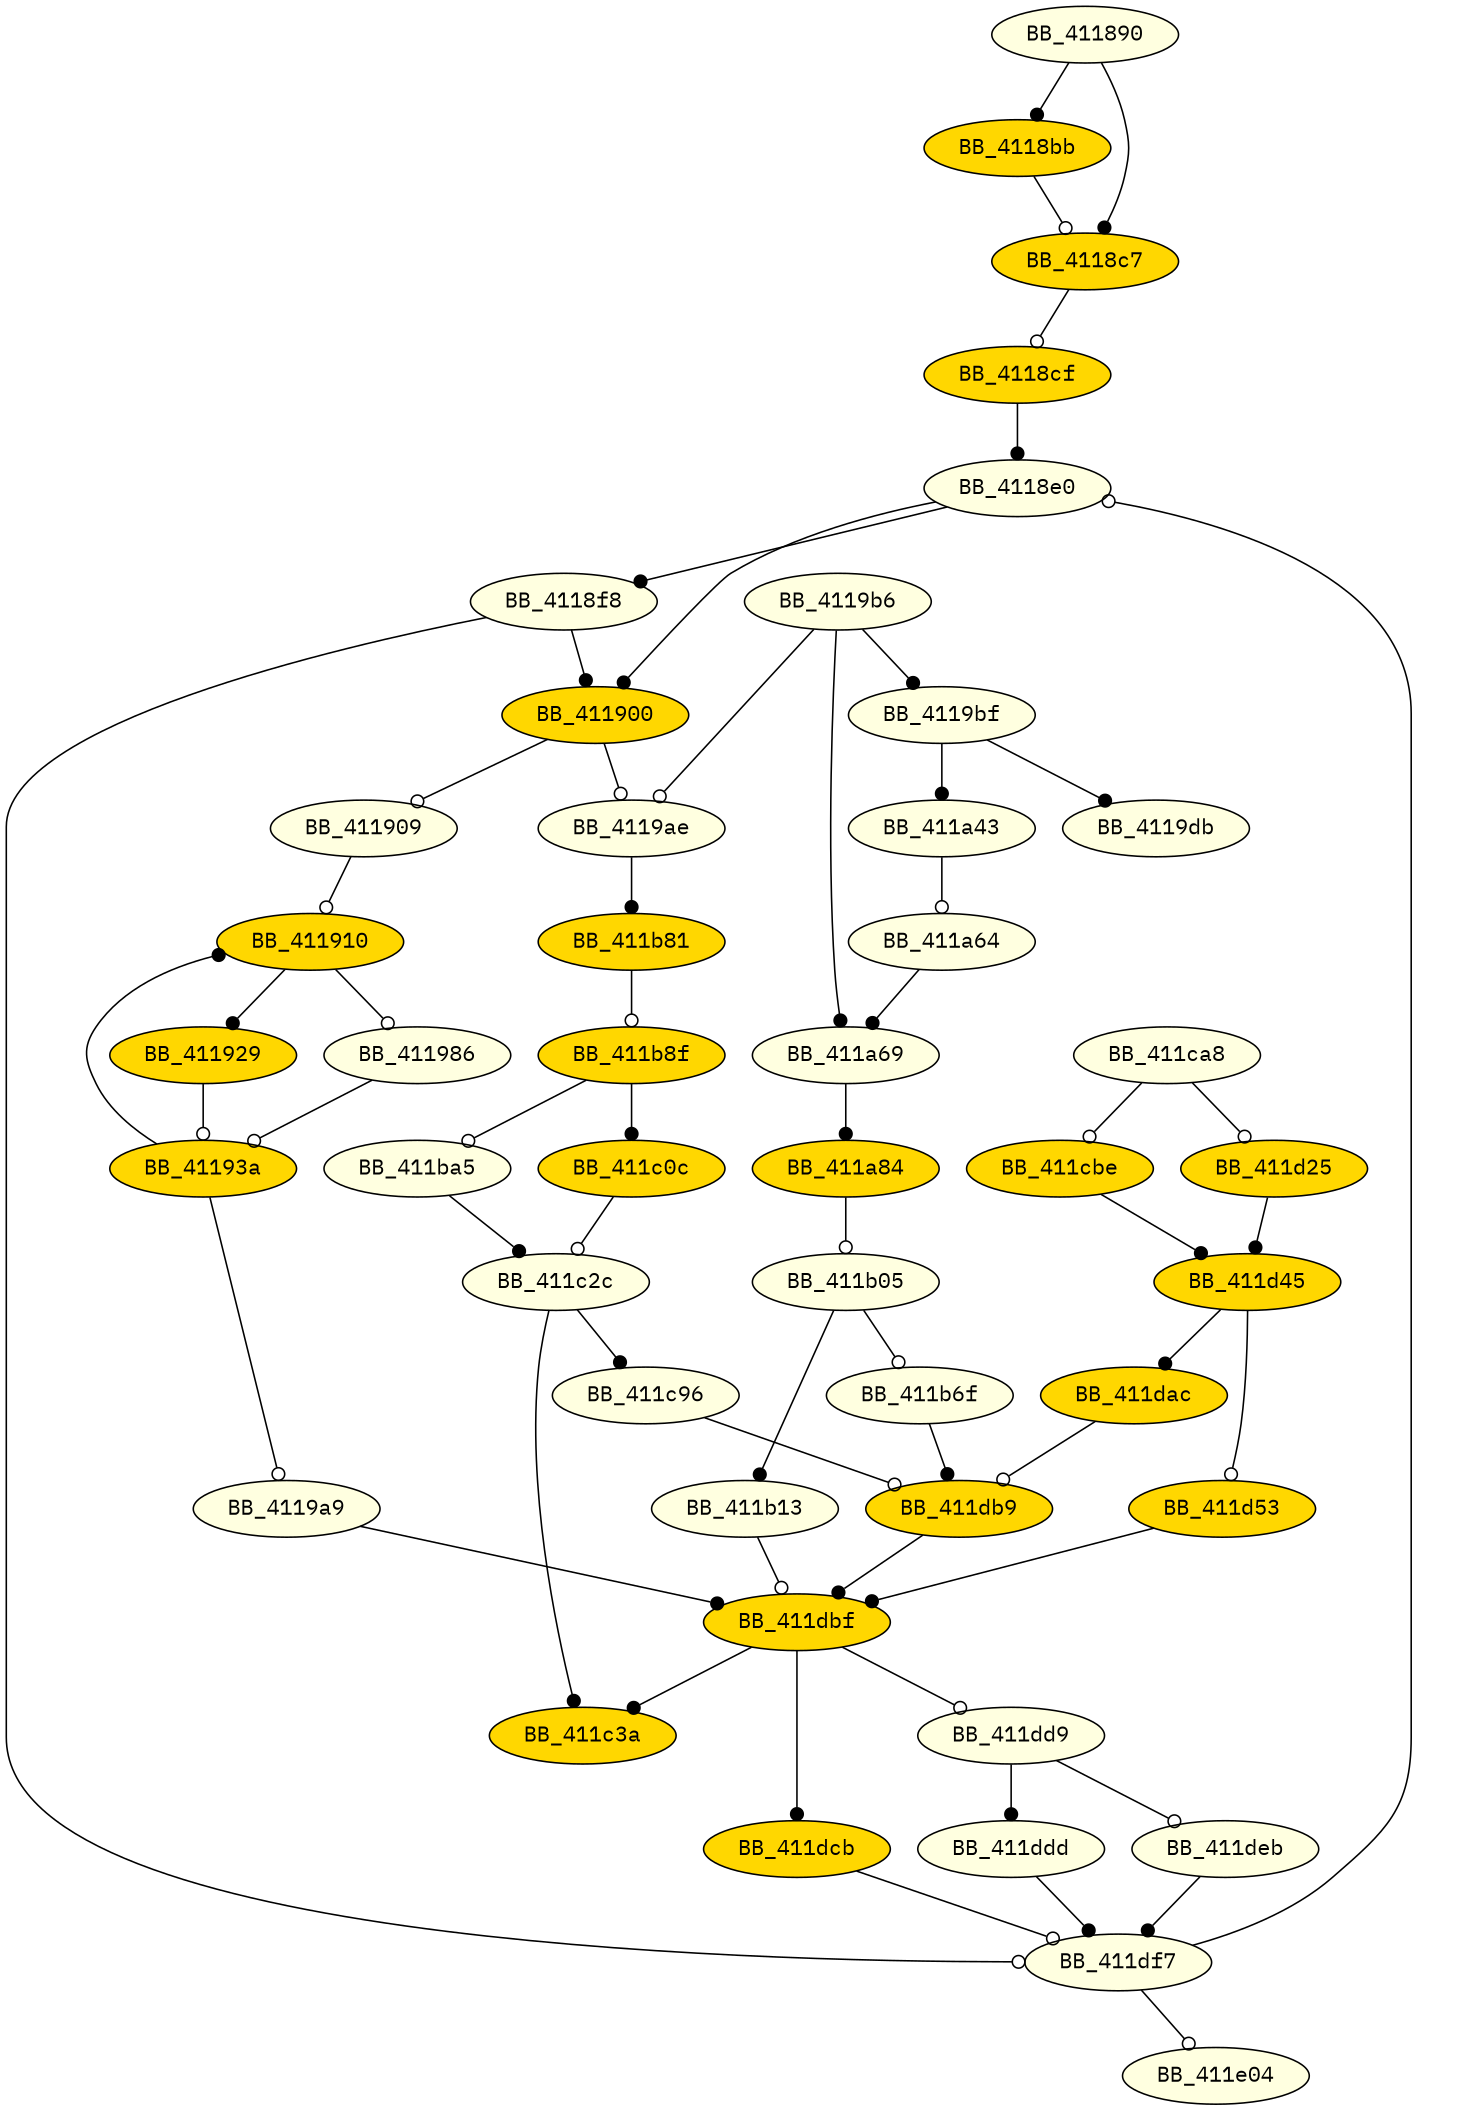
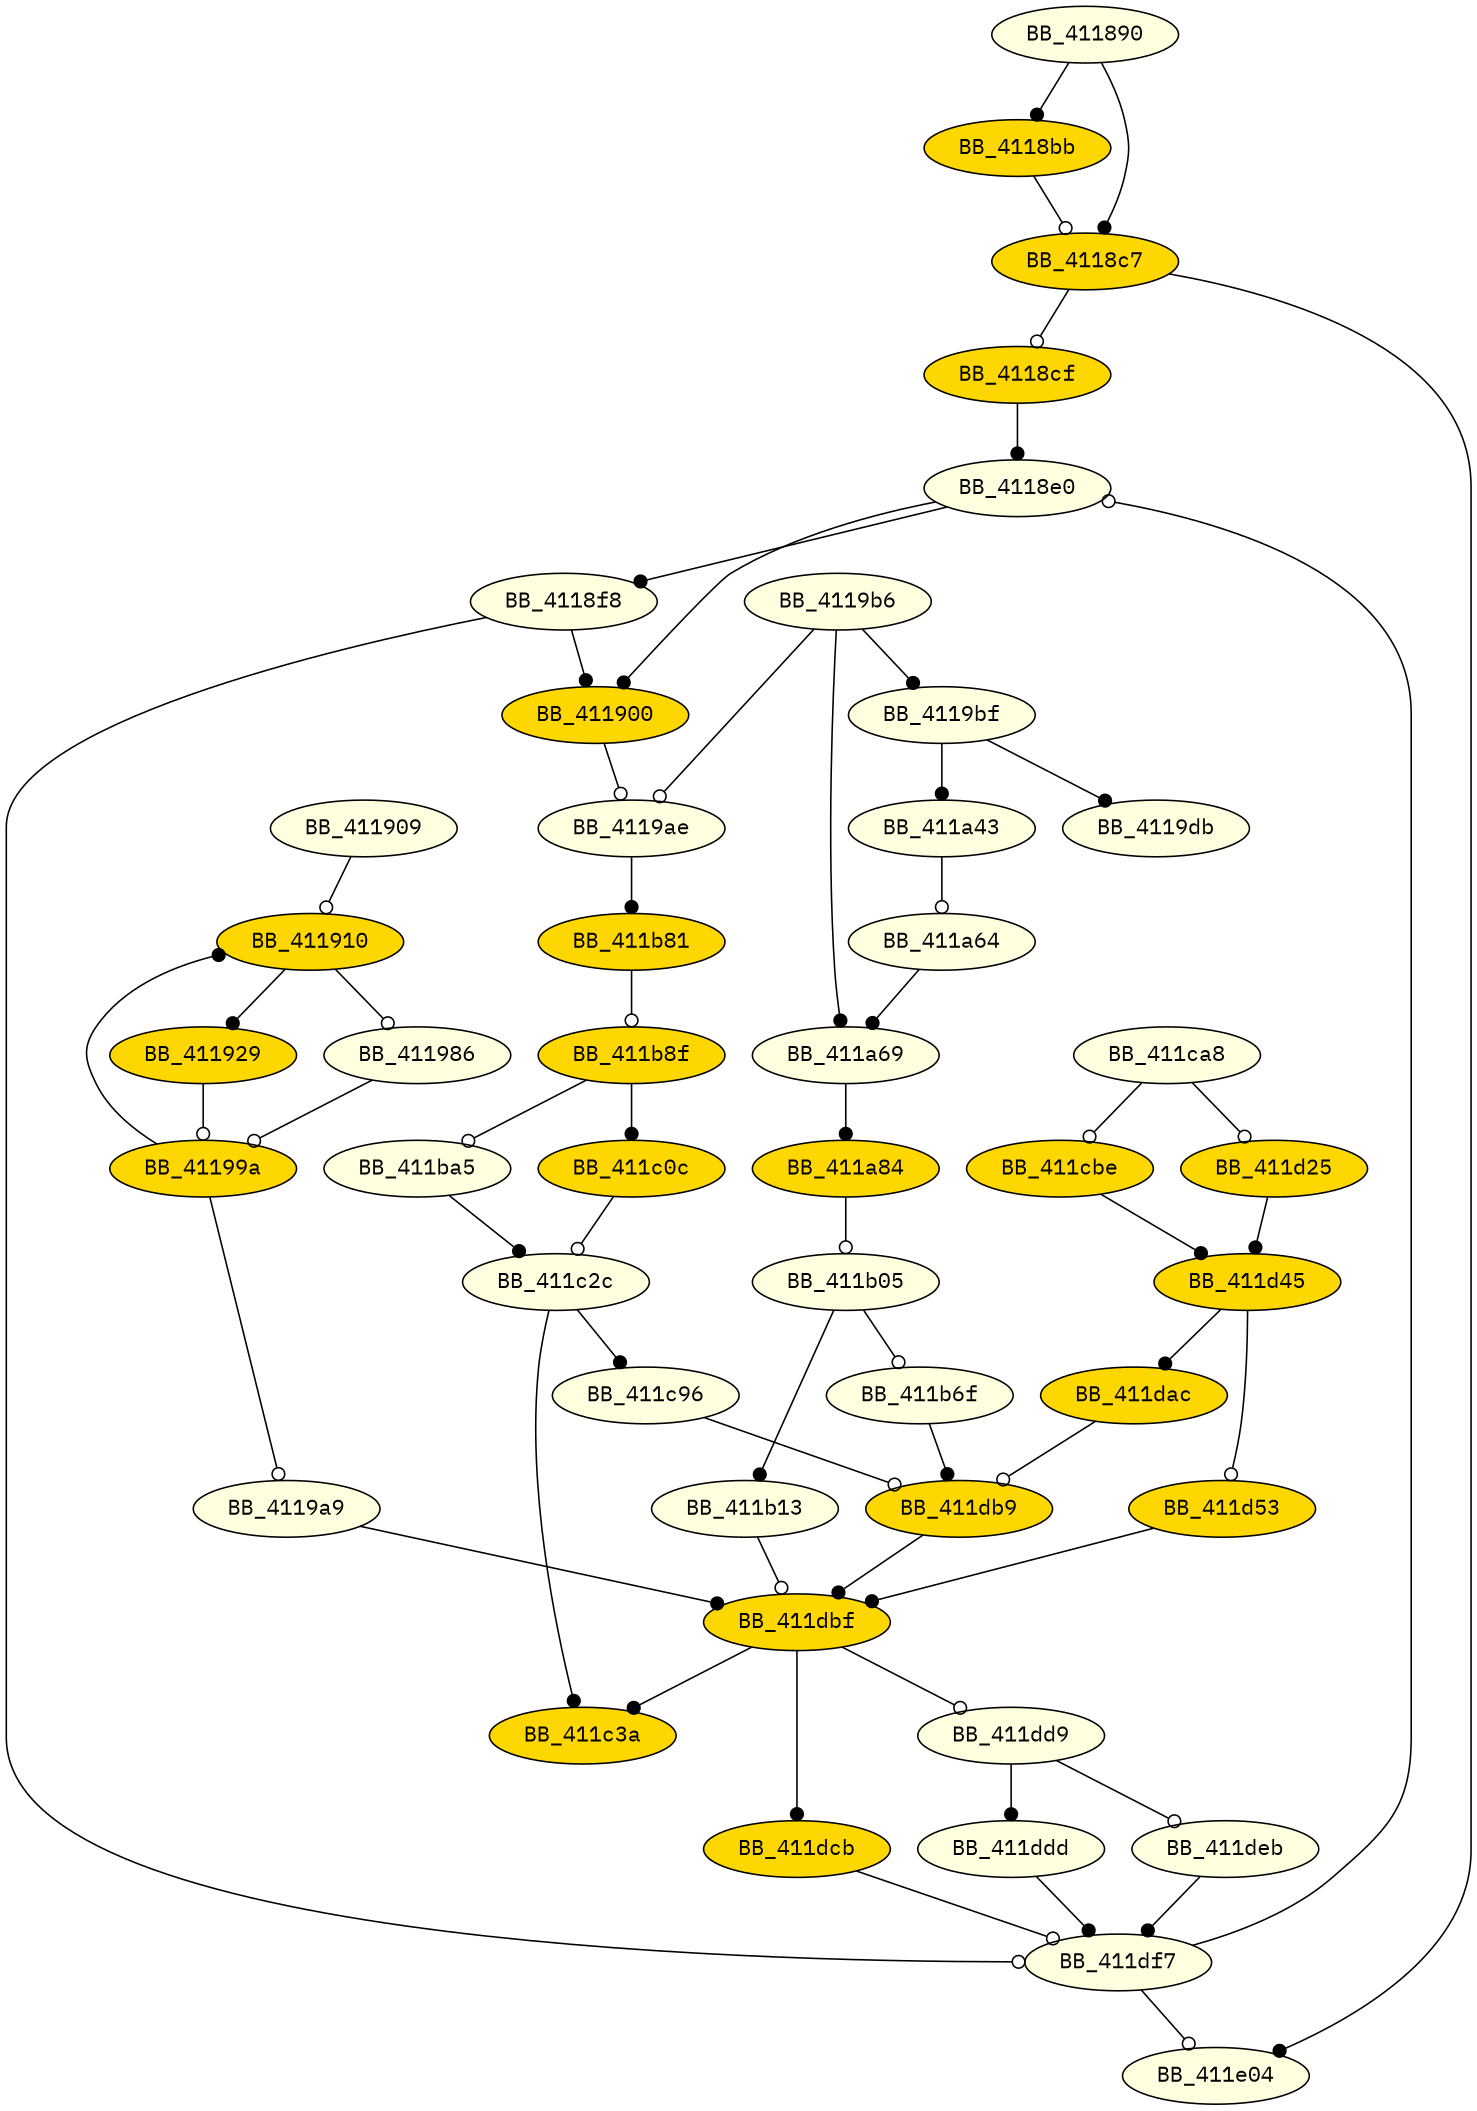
(485, 769) -> none
none -> (1471, 1112)
(203, 1169) -> (203, 1169)
